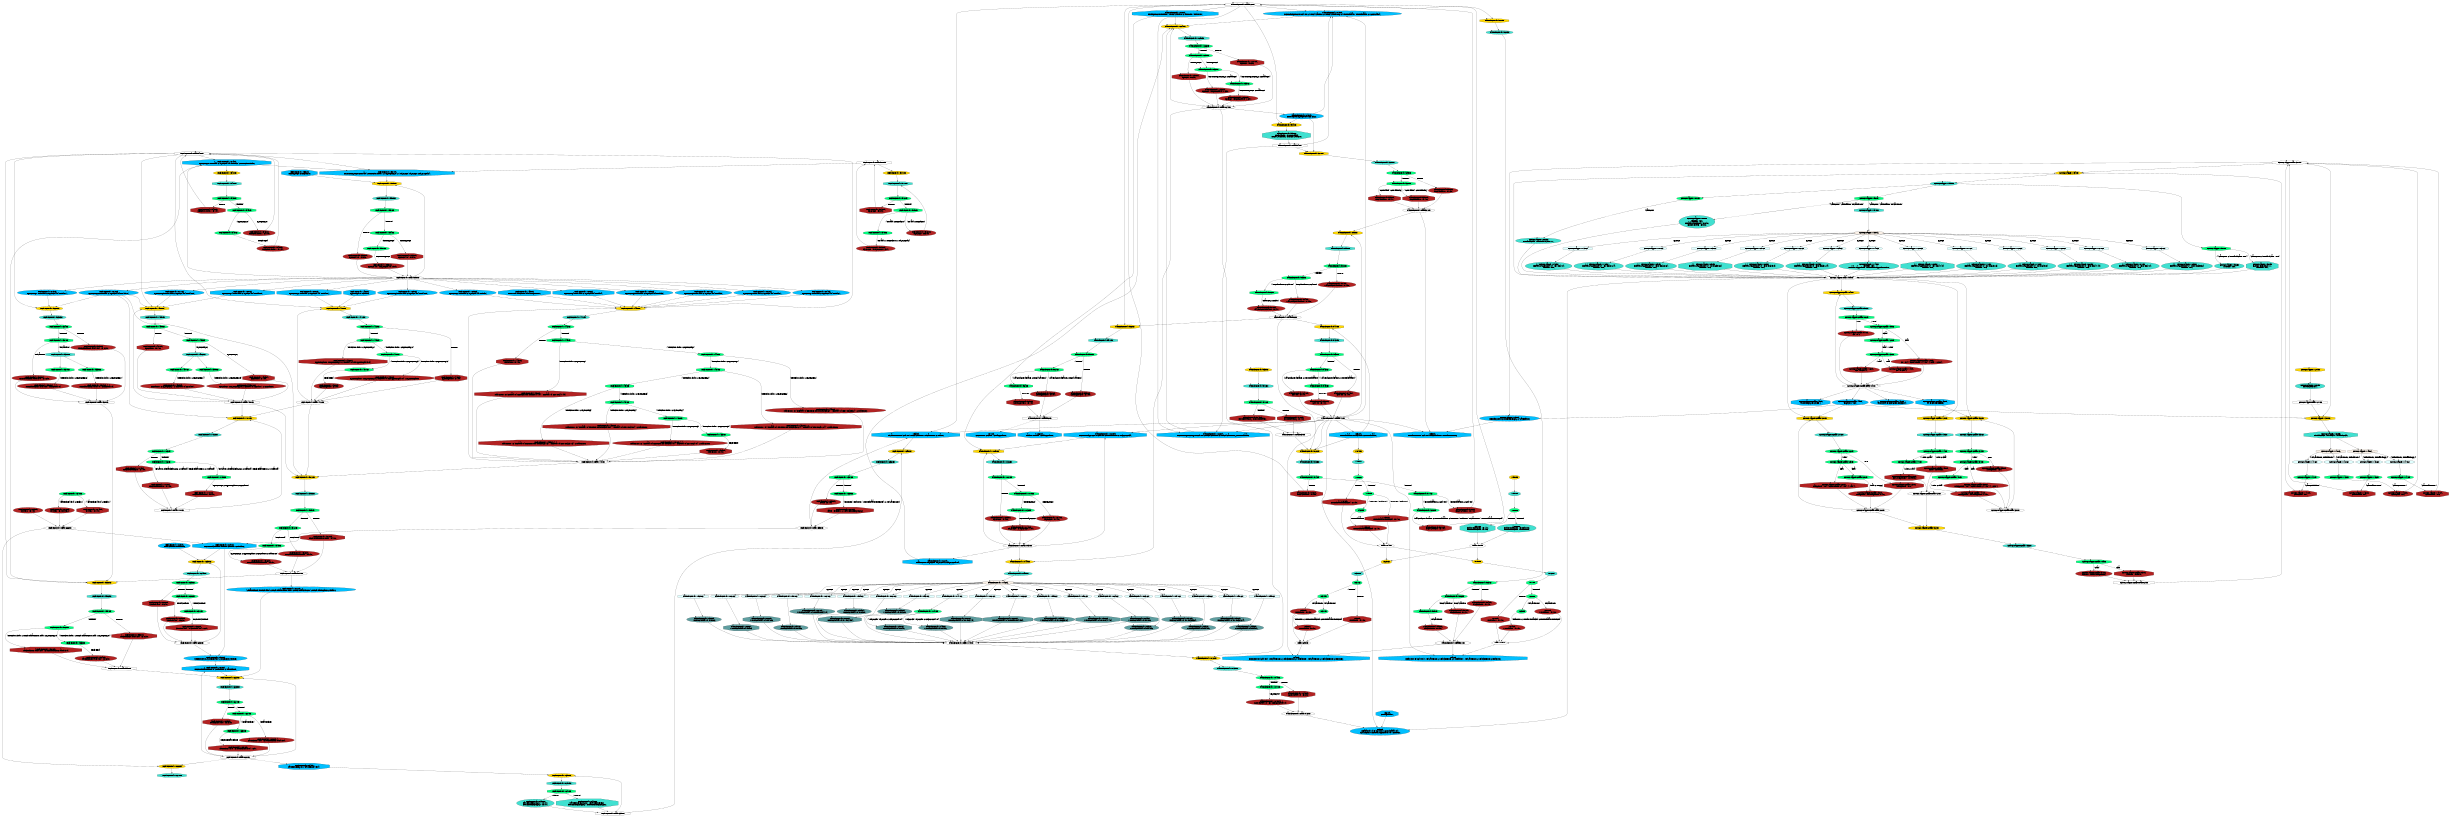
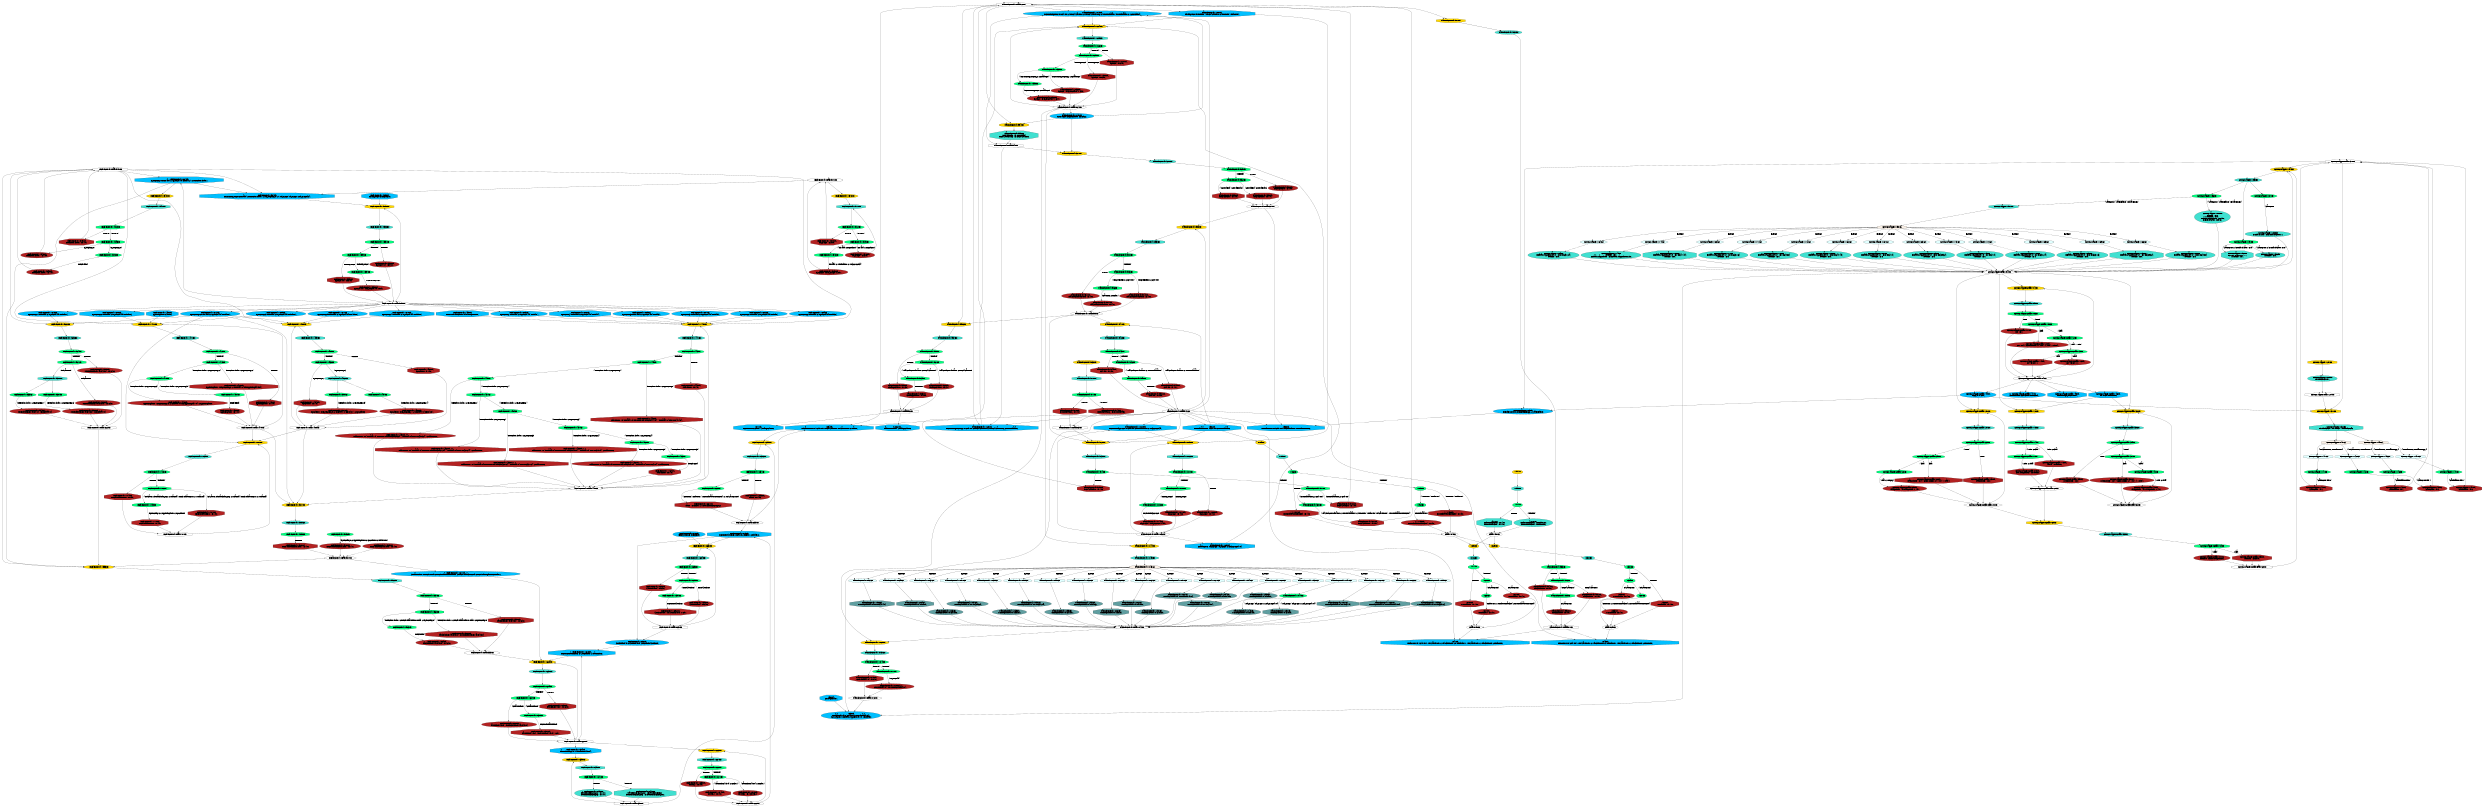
(288, 528) -> none
none -> (712, 768)
